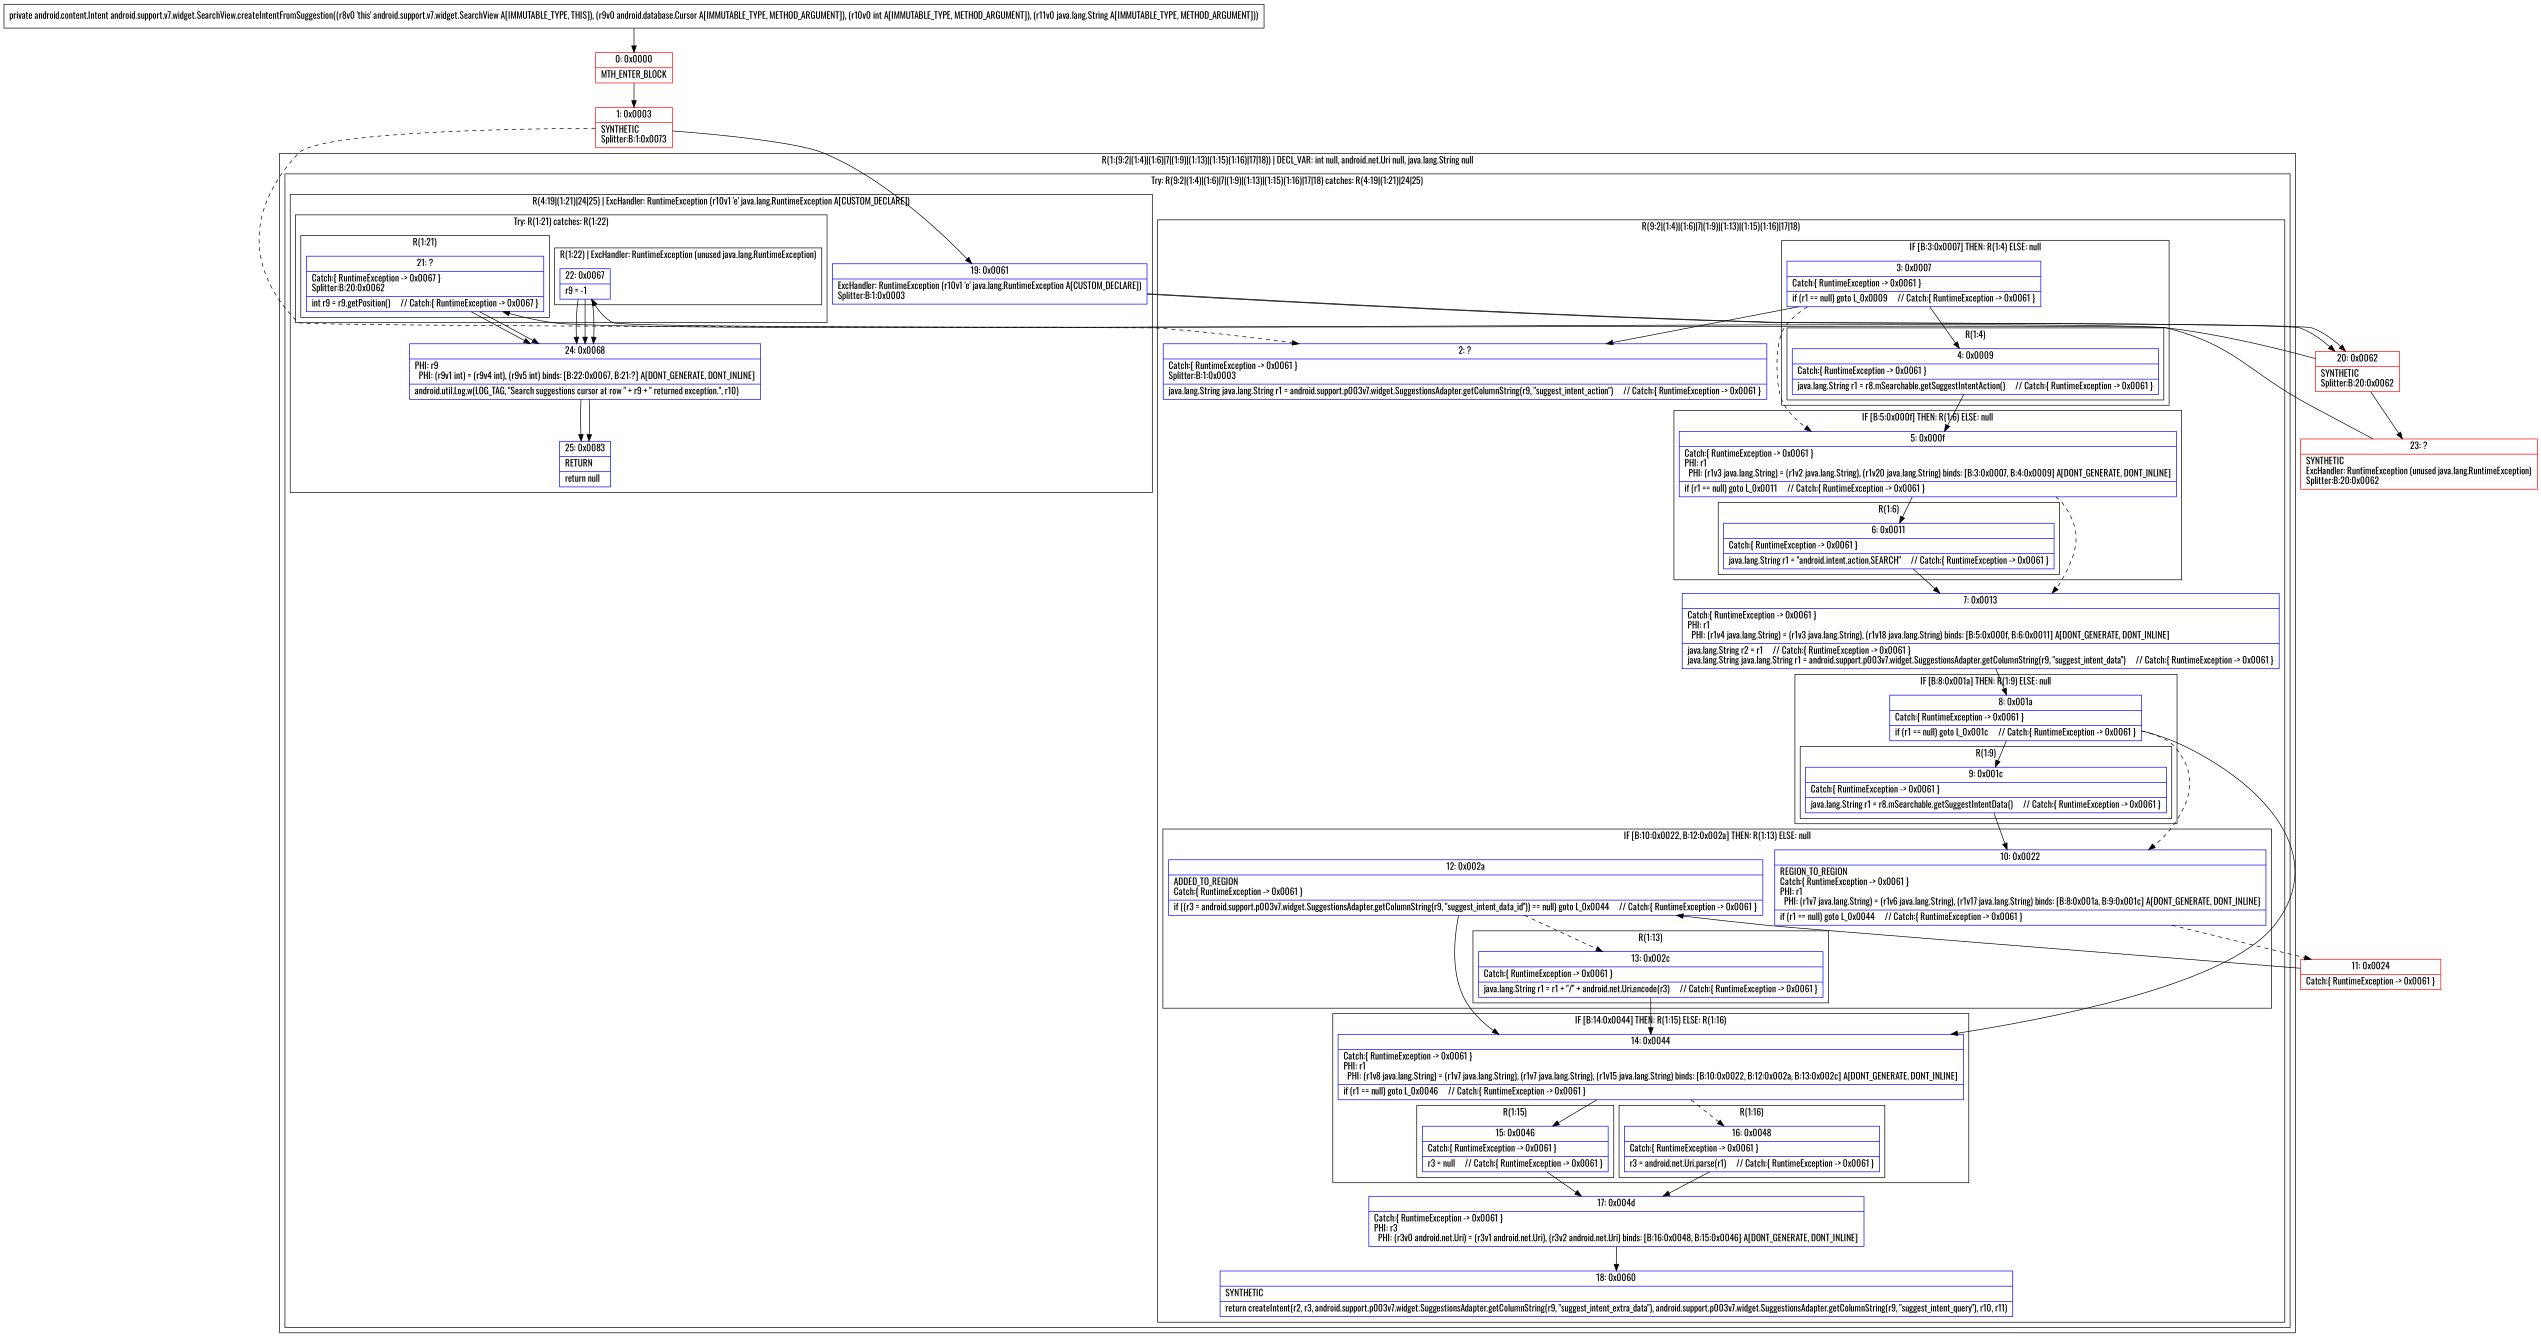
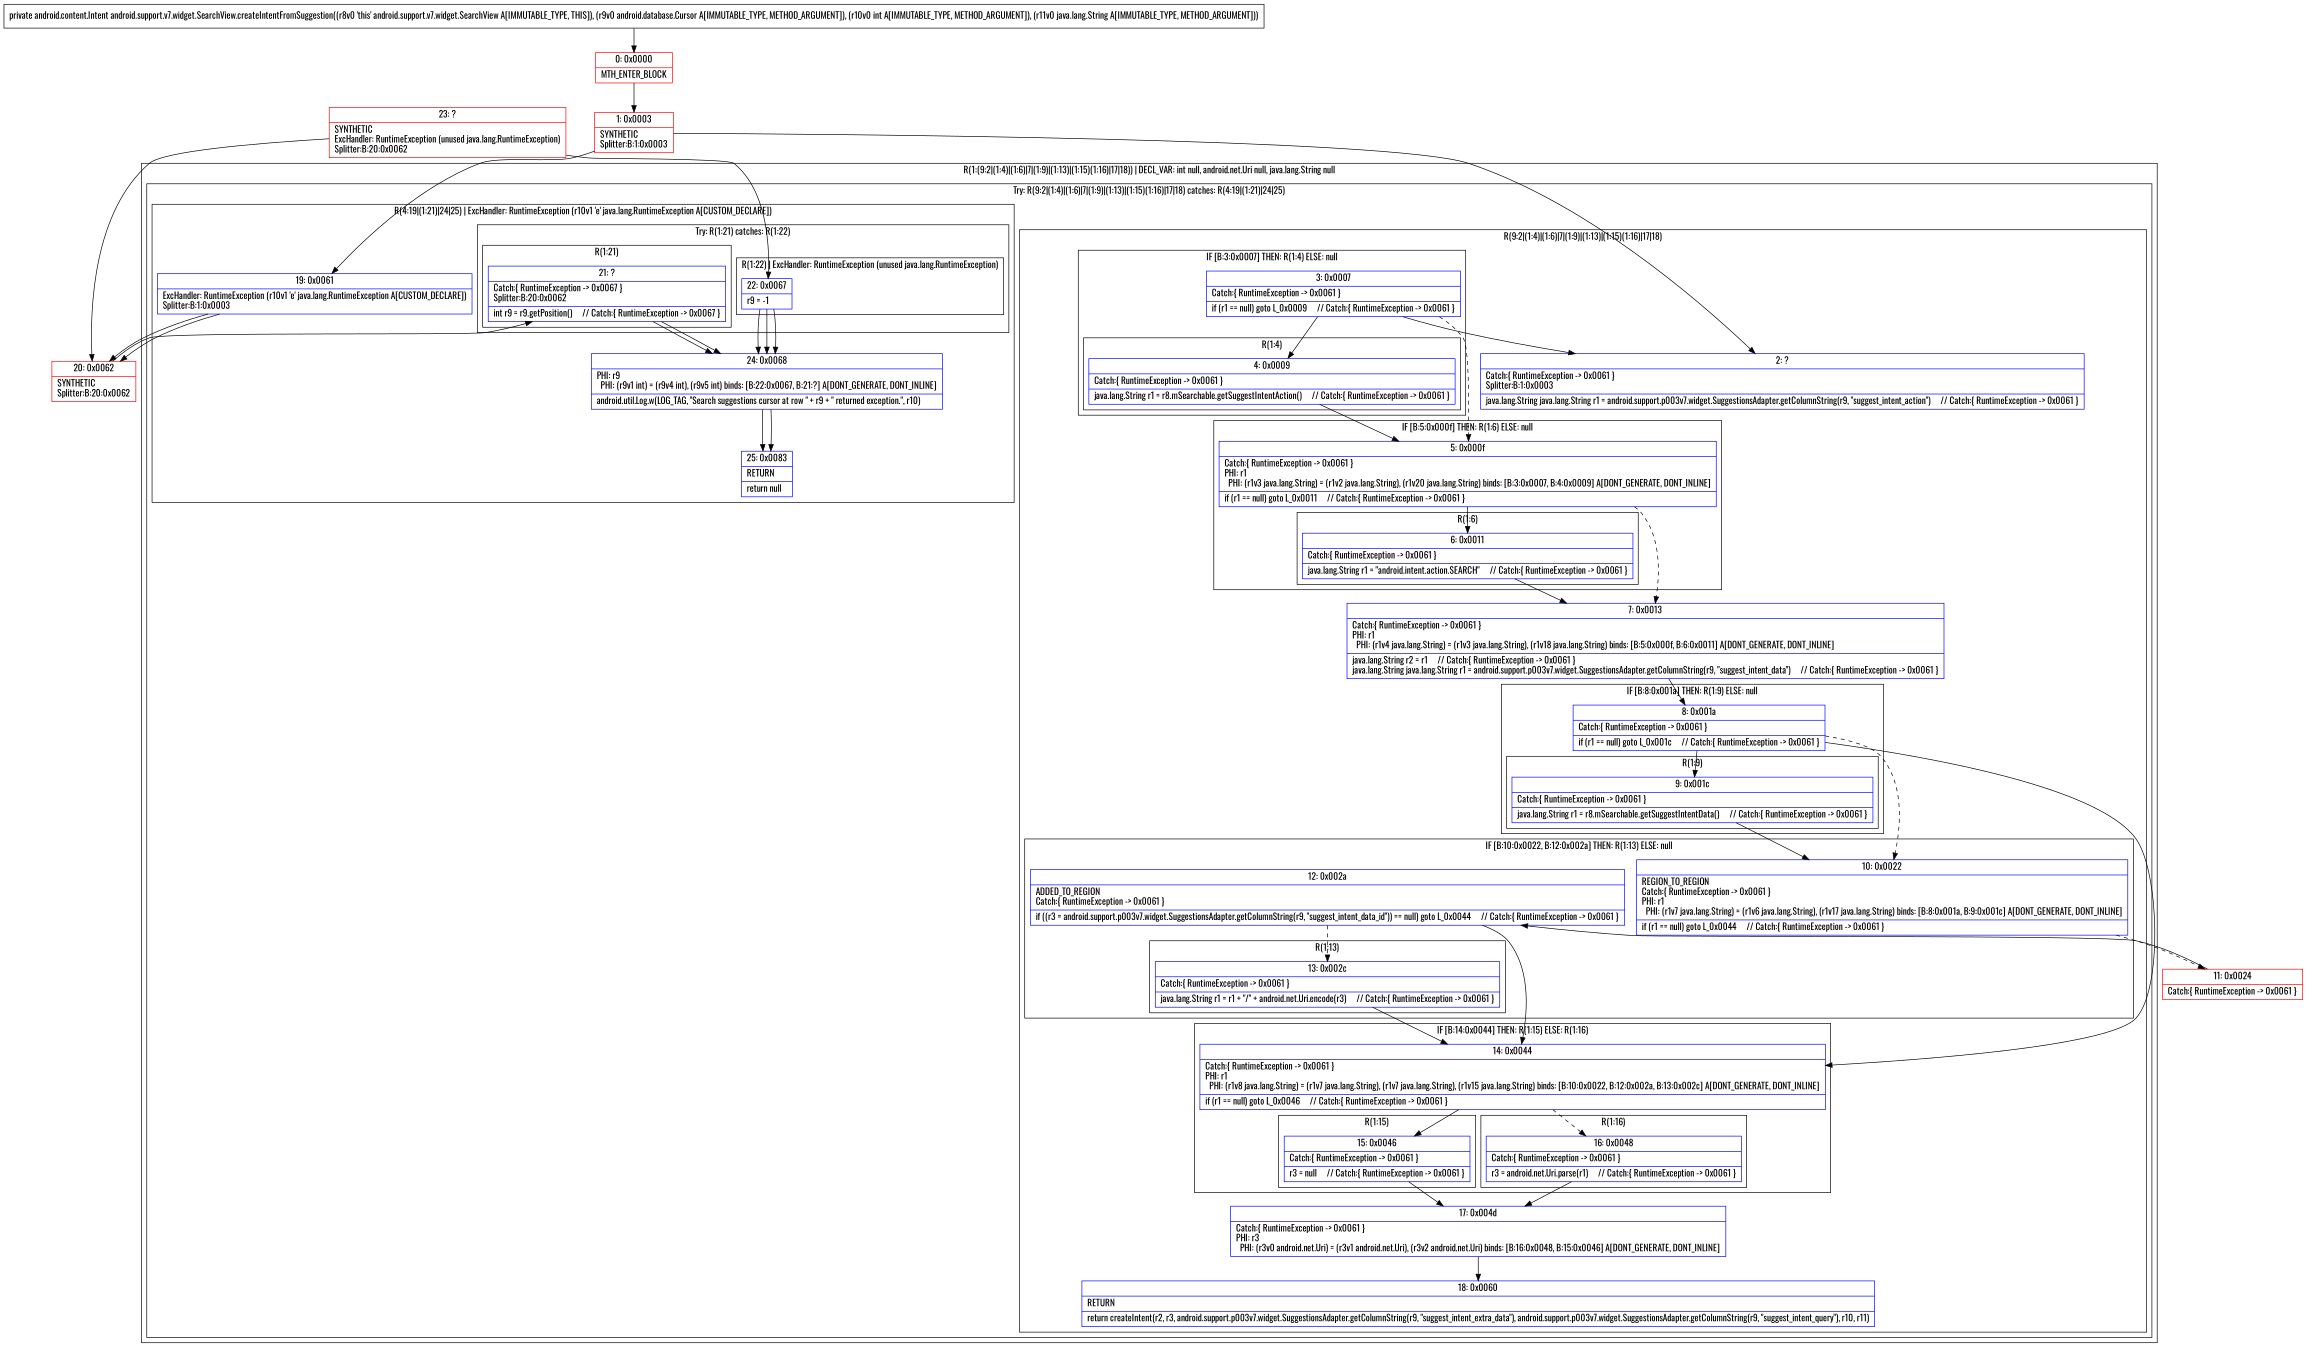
(634, 140) -> (634, 145)
(272, 287) -> (1241, 144)
(2385, 413) -> (135, 179)
(1245, 1293) -> (1101, 1303)
